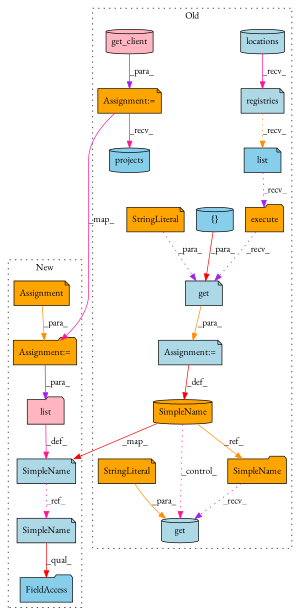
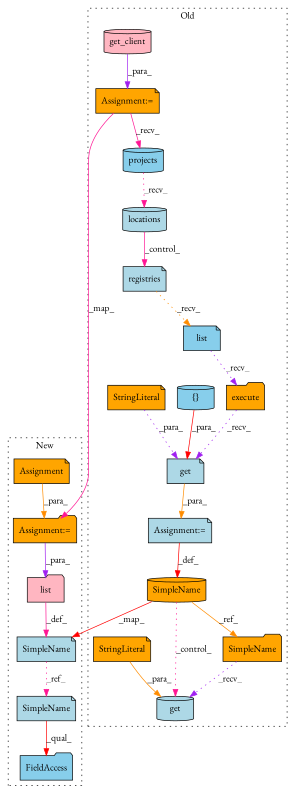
(274, 71) -> (162, 249)
none -> (144, 186)
